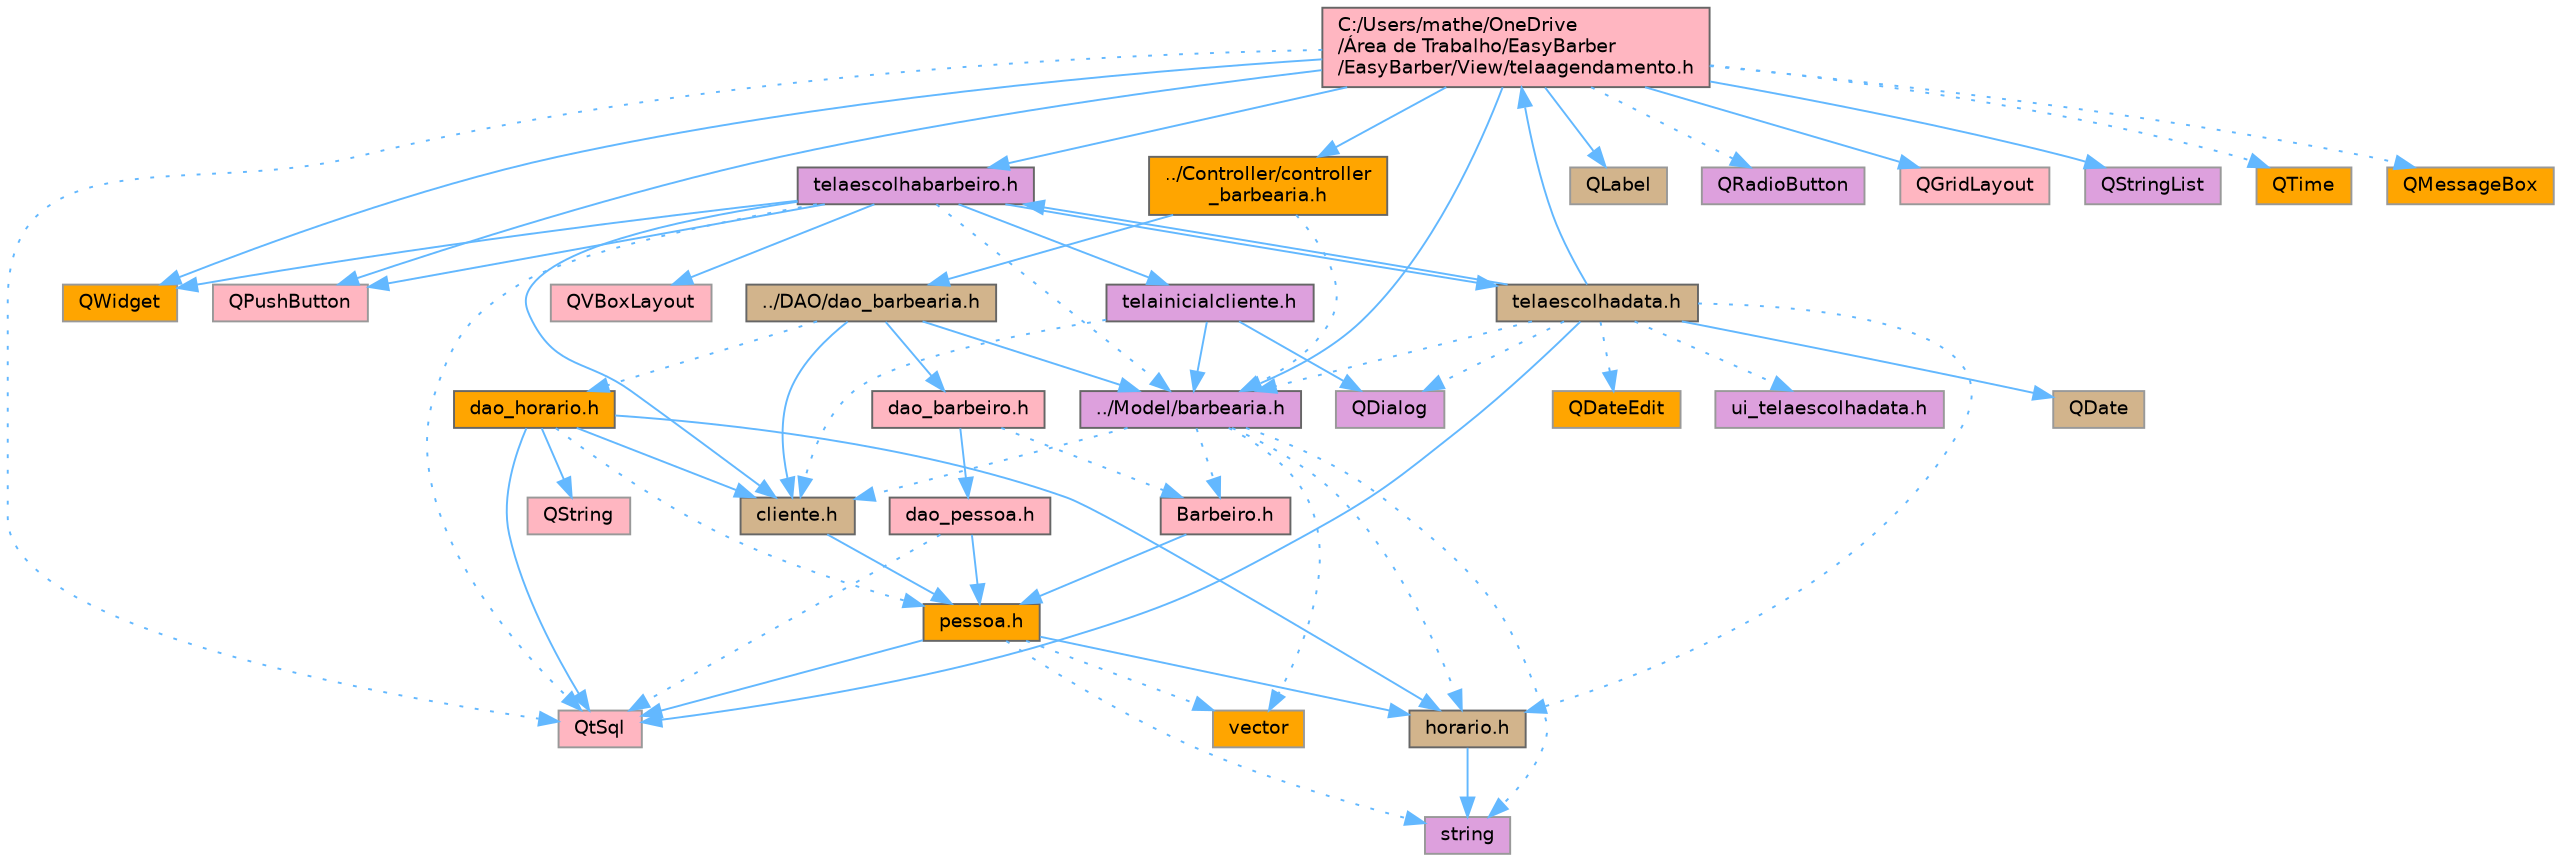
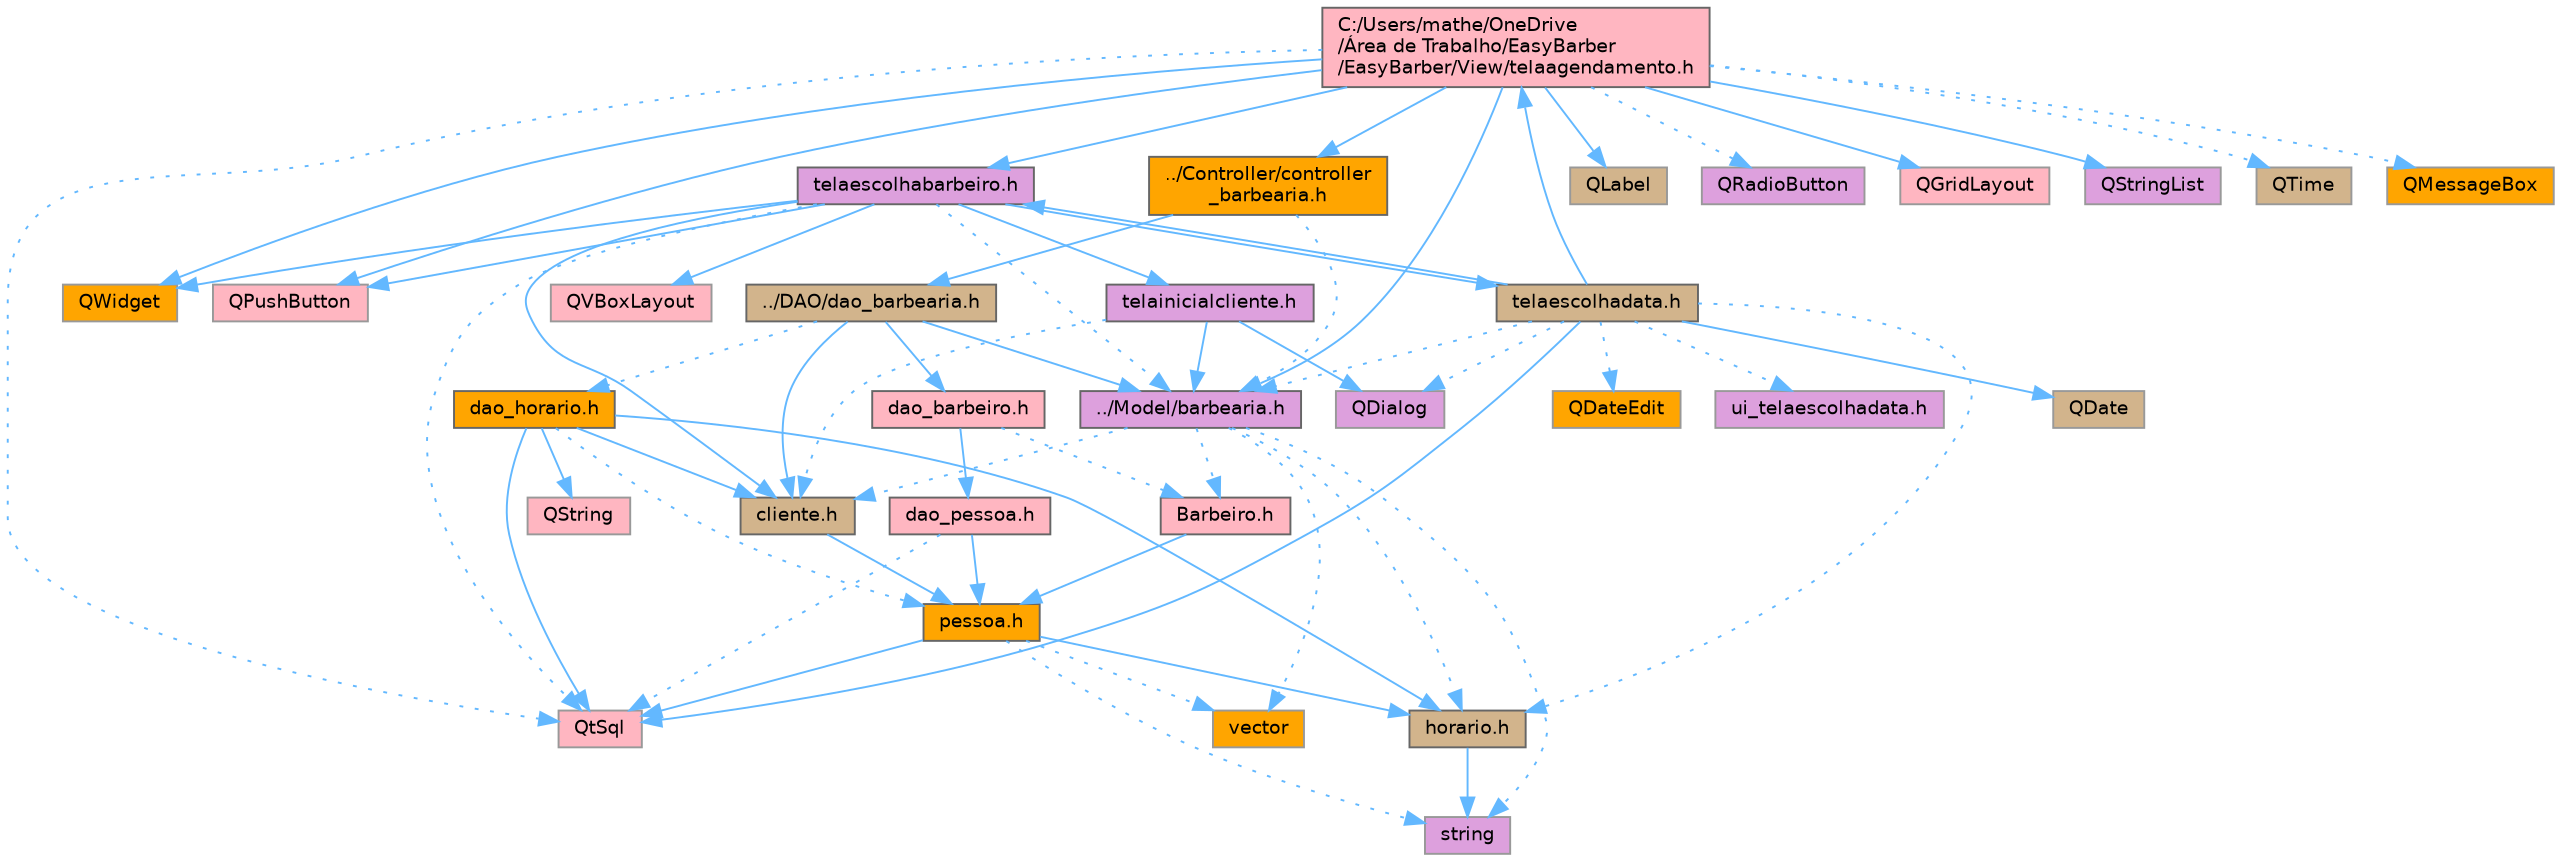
(2304, 186) -> (2304, 186)
